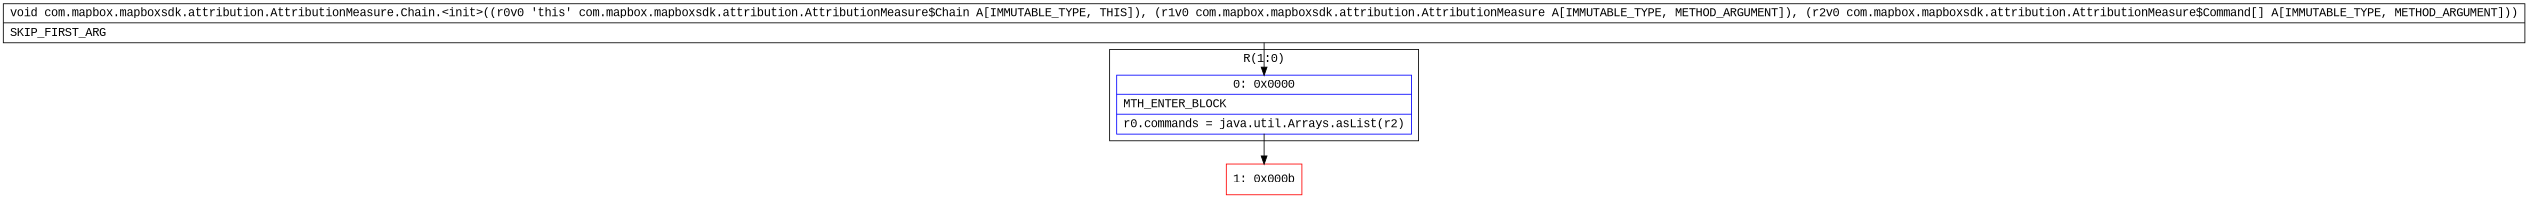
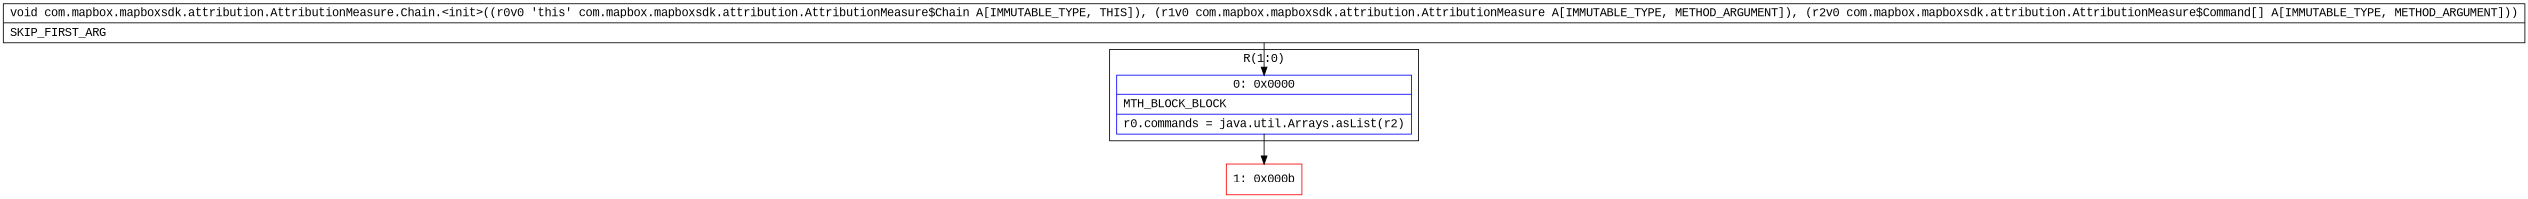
(1175, 104) -> (1175, 104)
